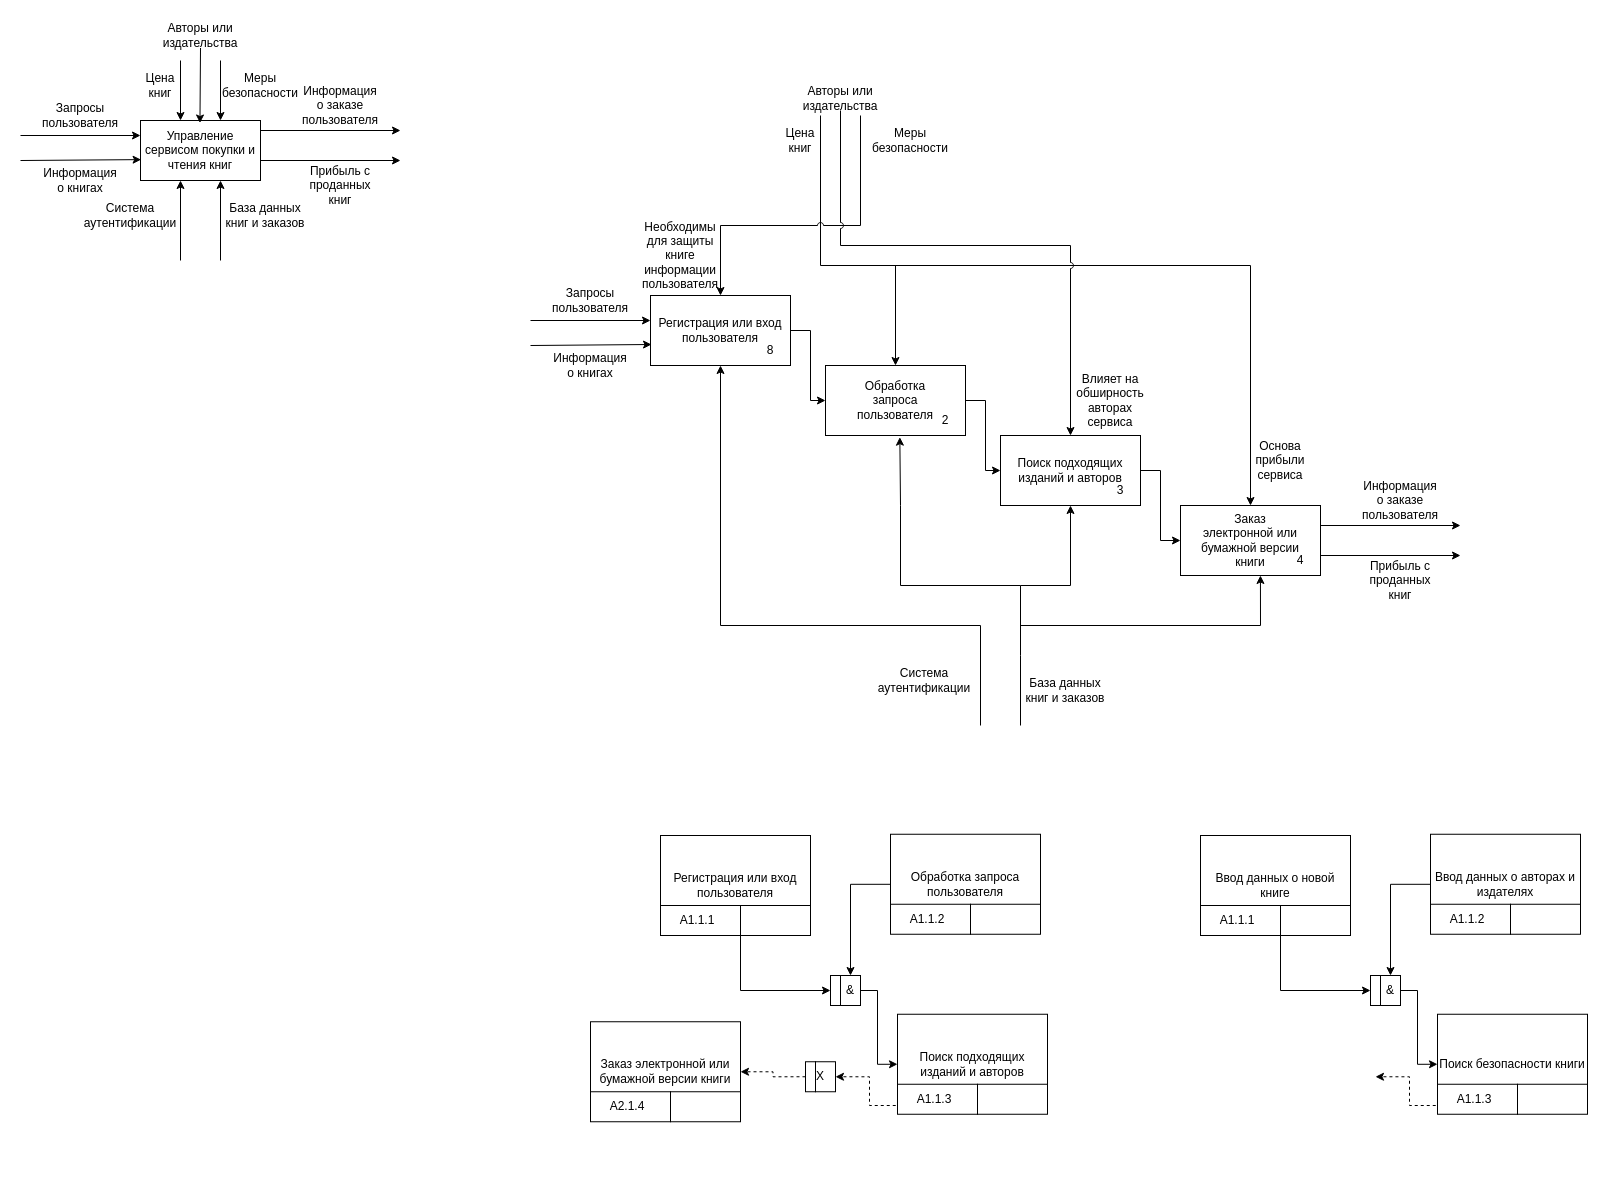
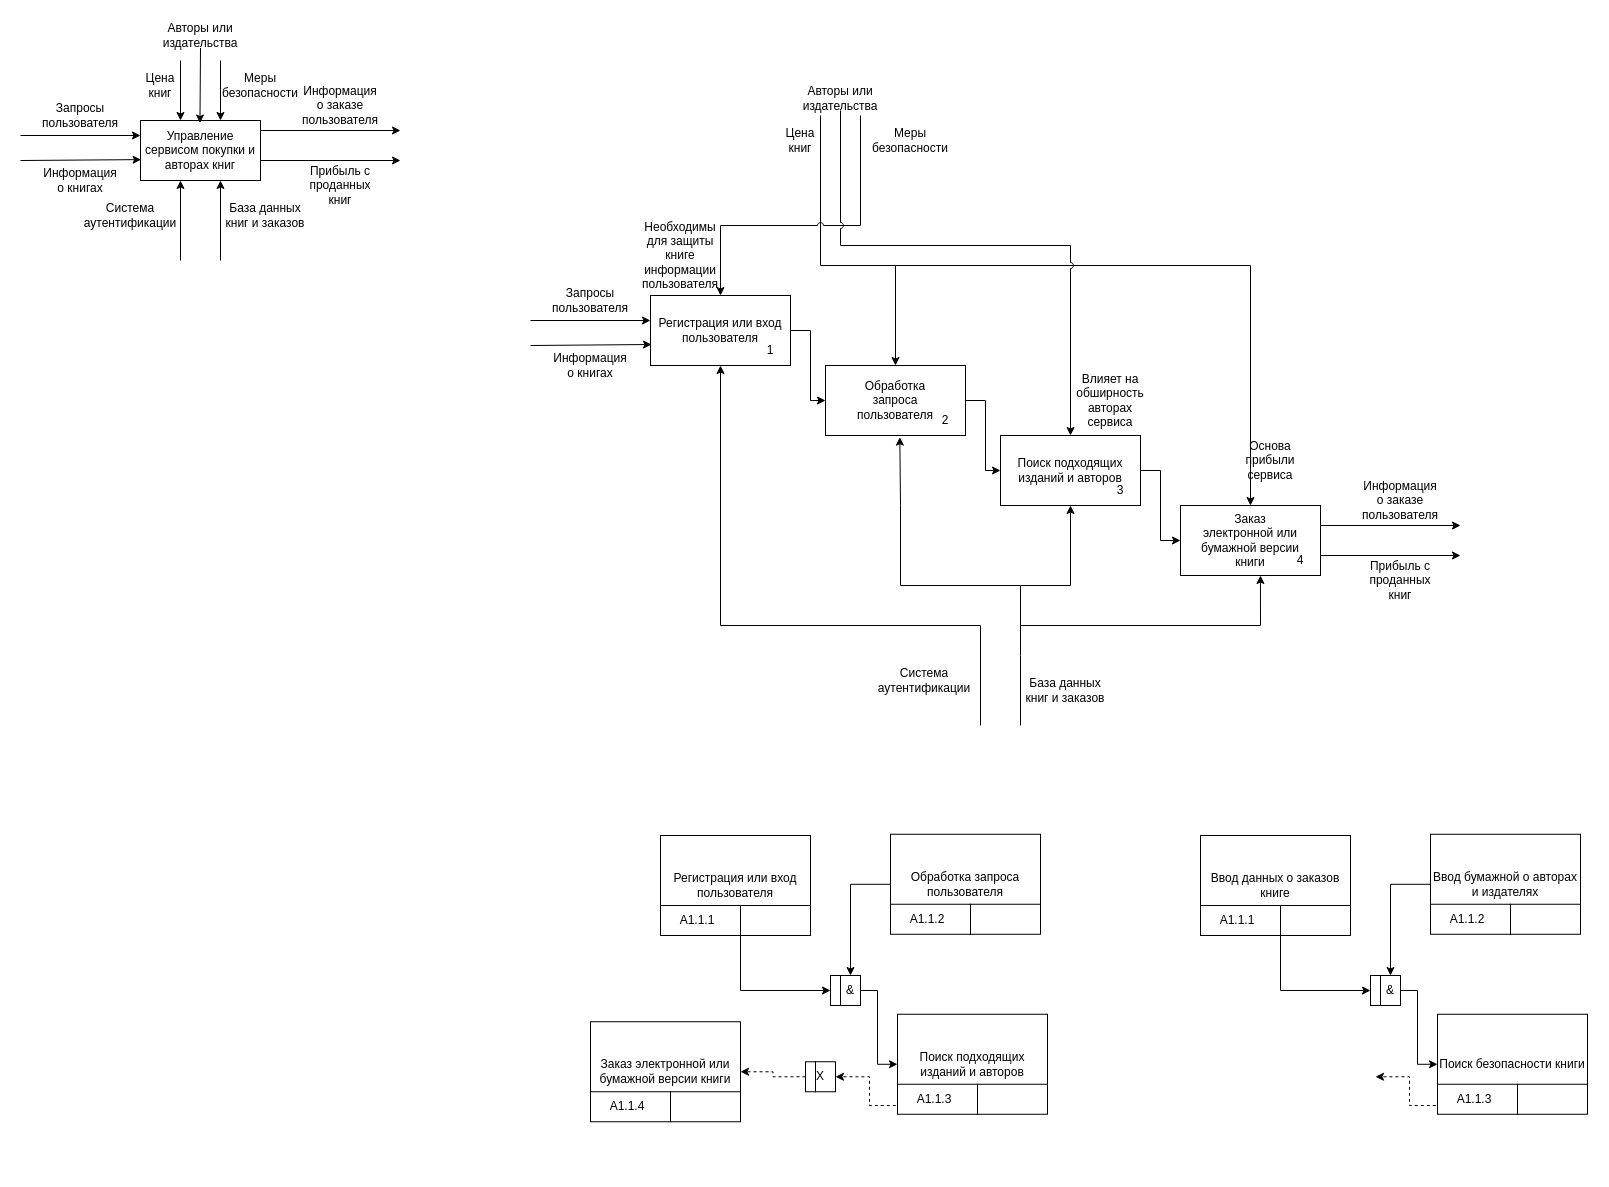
(201, 151) -> (201, 151)
(771, 351) -> (771, 351)
(1281, 461) -> (1271, 461)
(1506, 885) -> (1506, 885)
(1276, 886) -> (1276, 886)
(628, 1107) -> (628, 1107)
